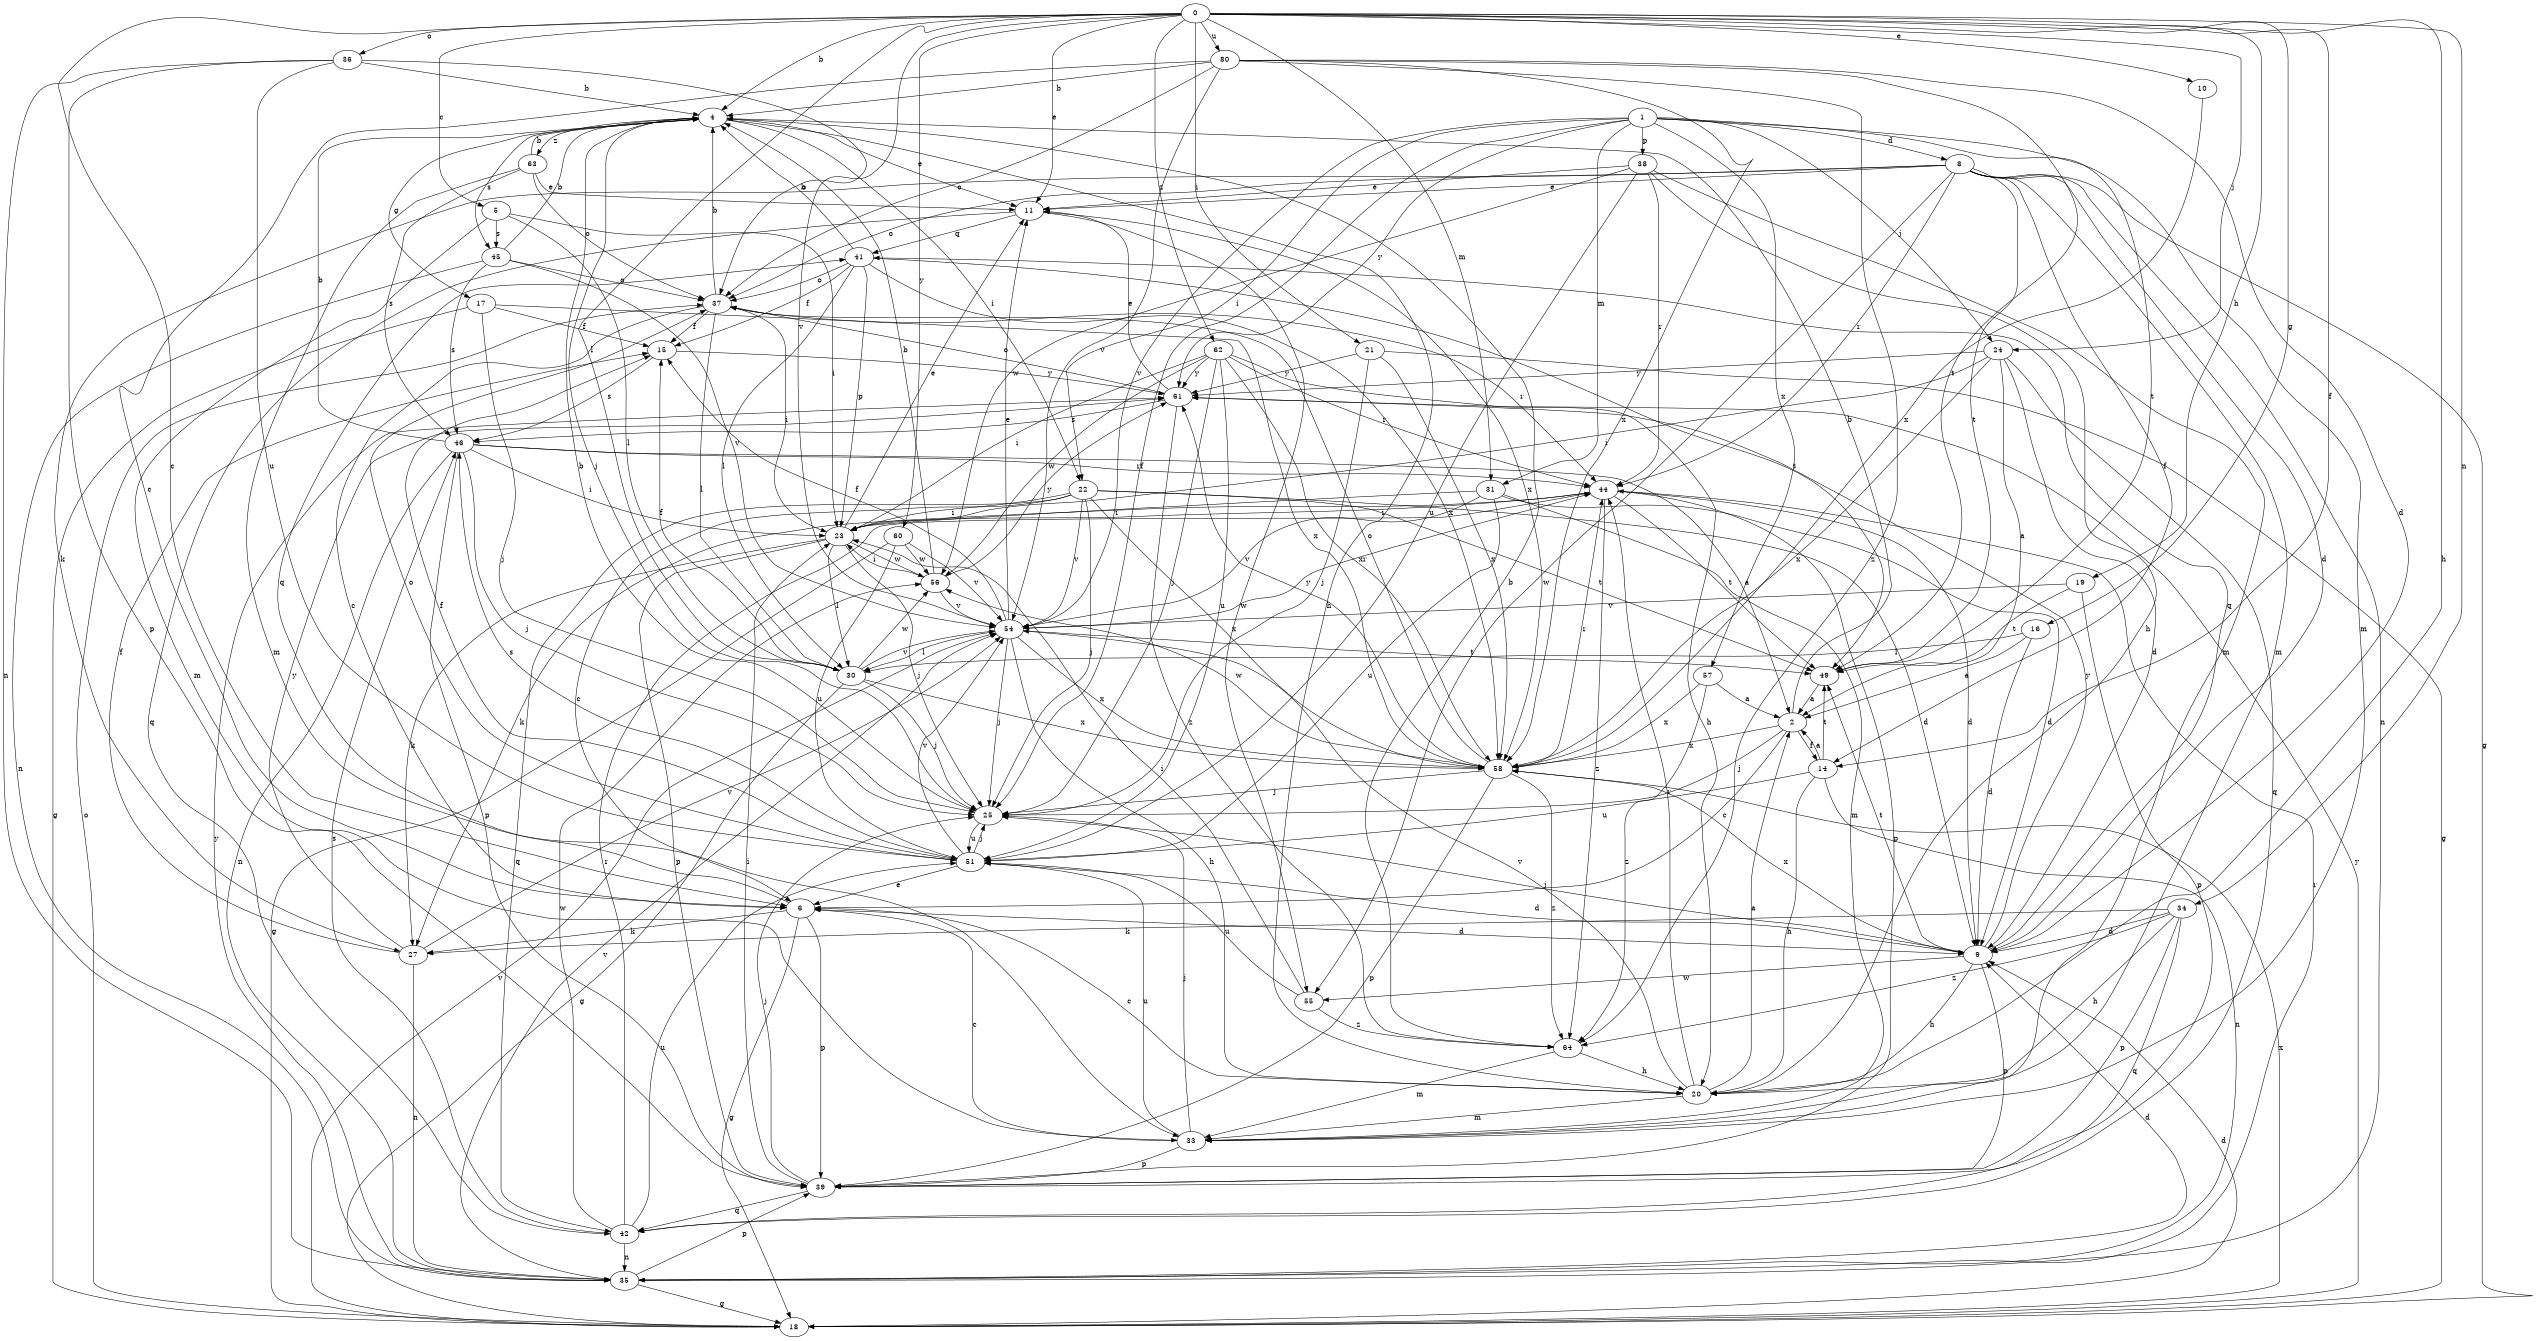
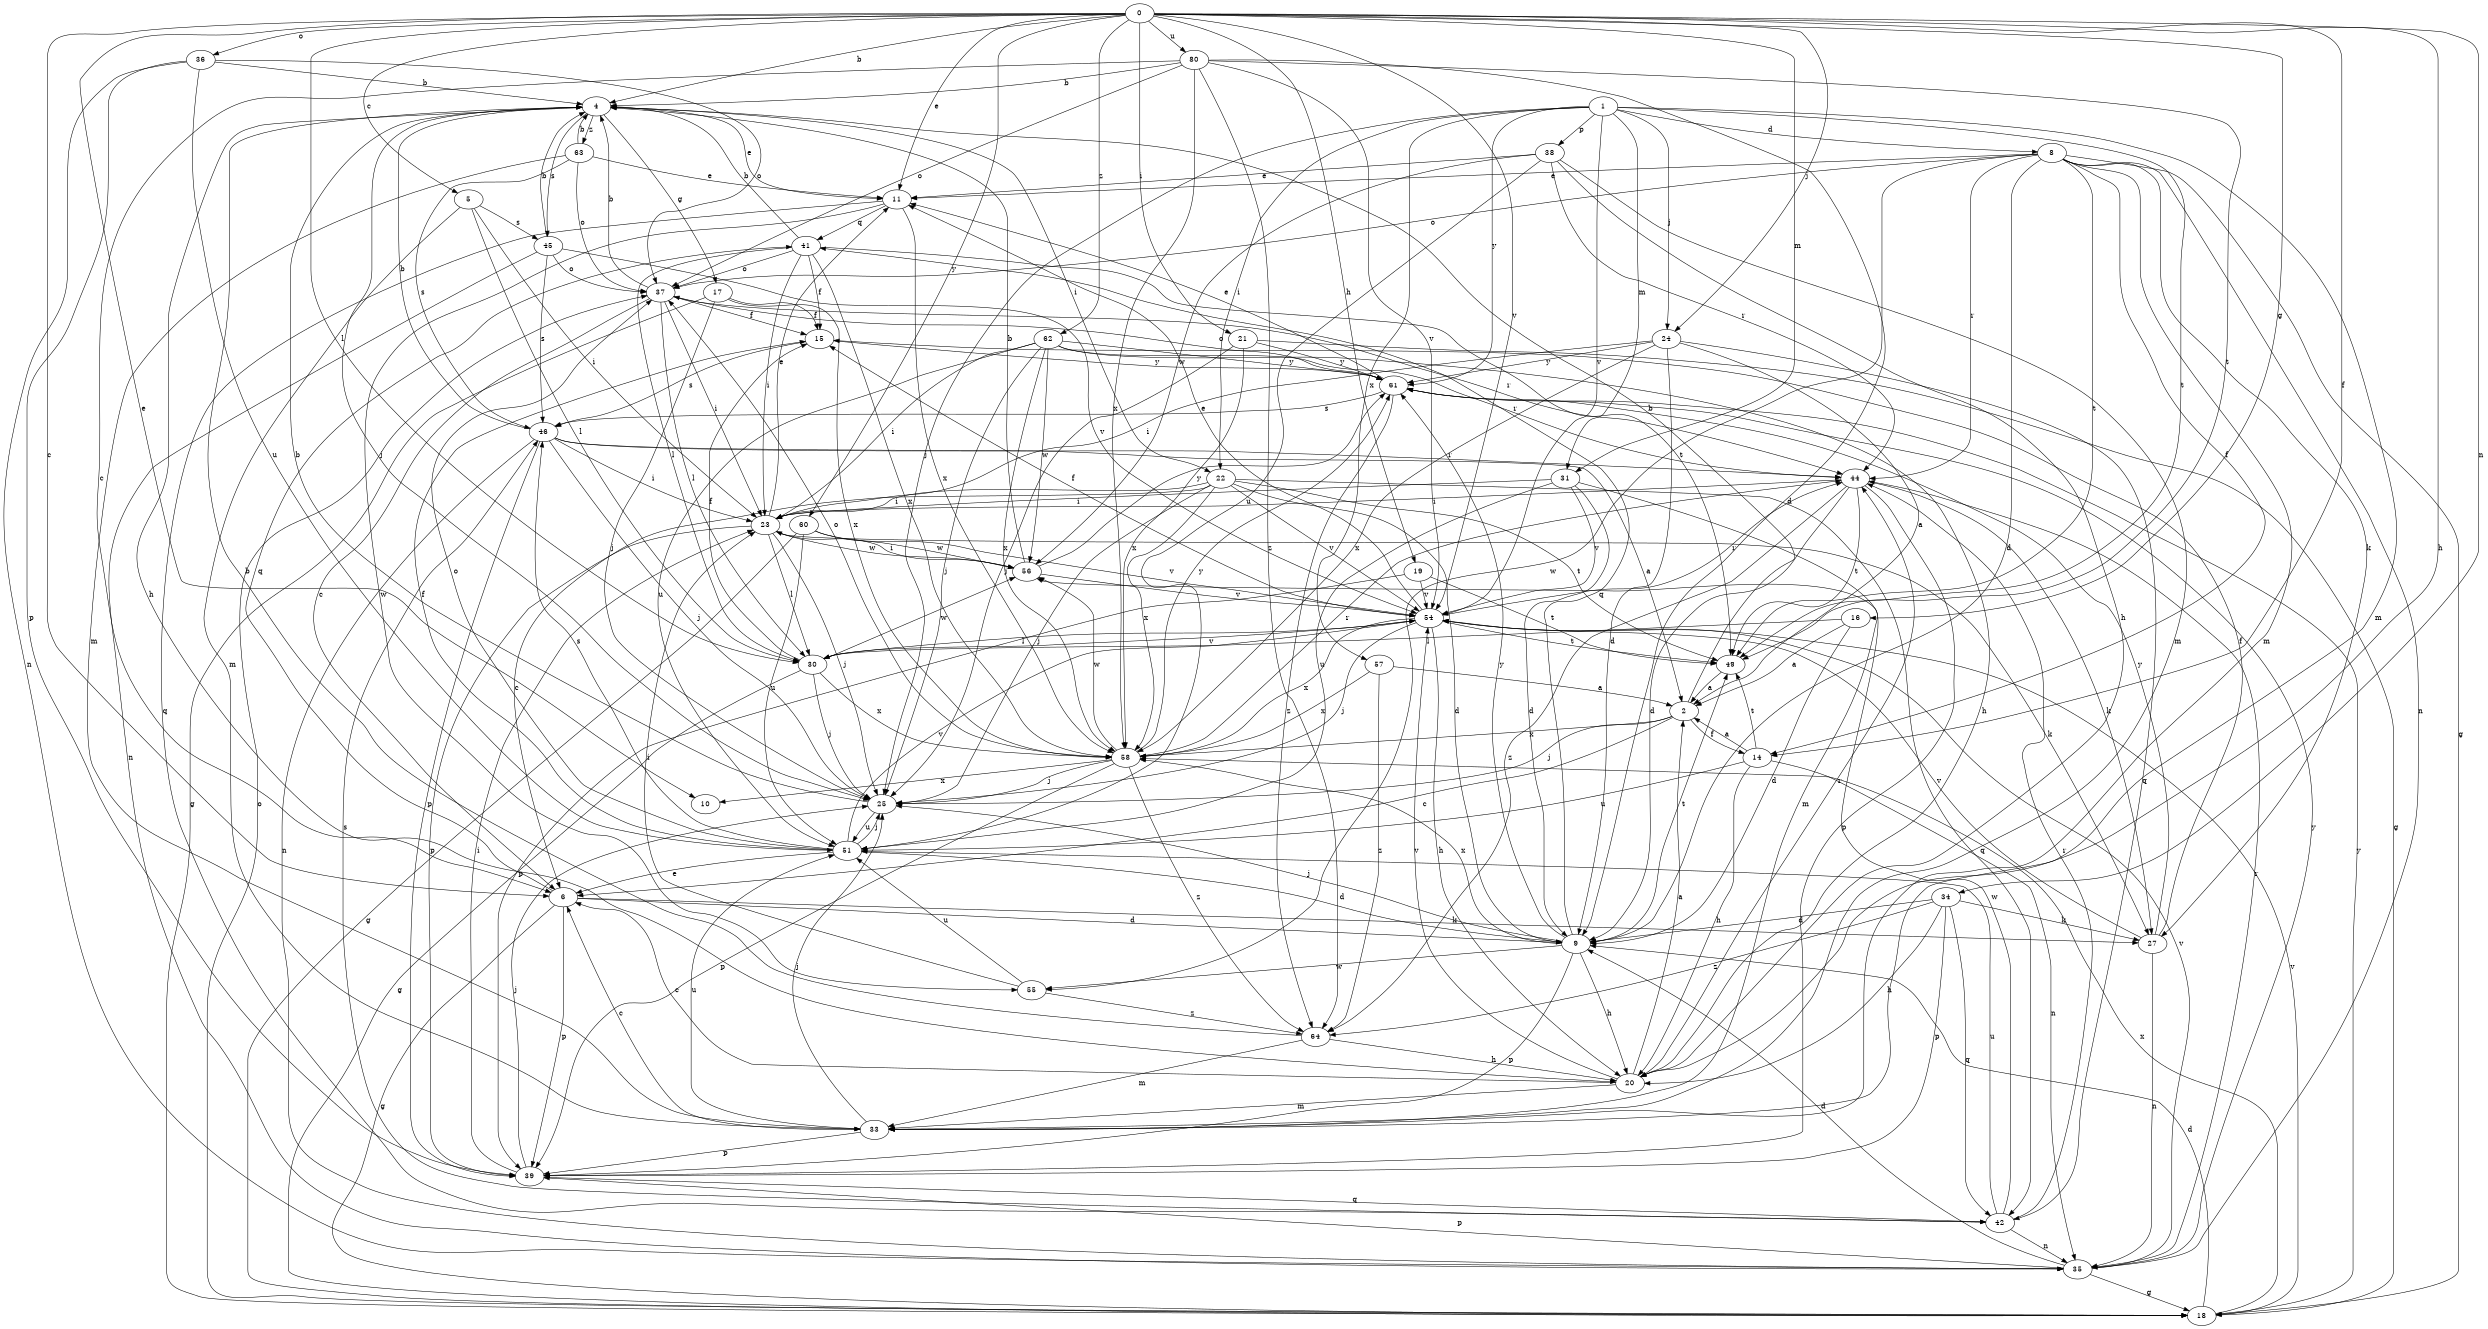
(861, 397) -> (768, 386)
(1885, 439) -> (918, 781)
(1142, 467) -> (926, 455)
